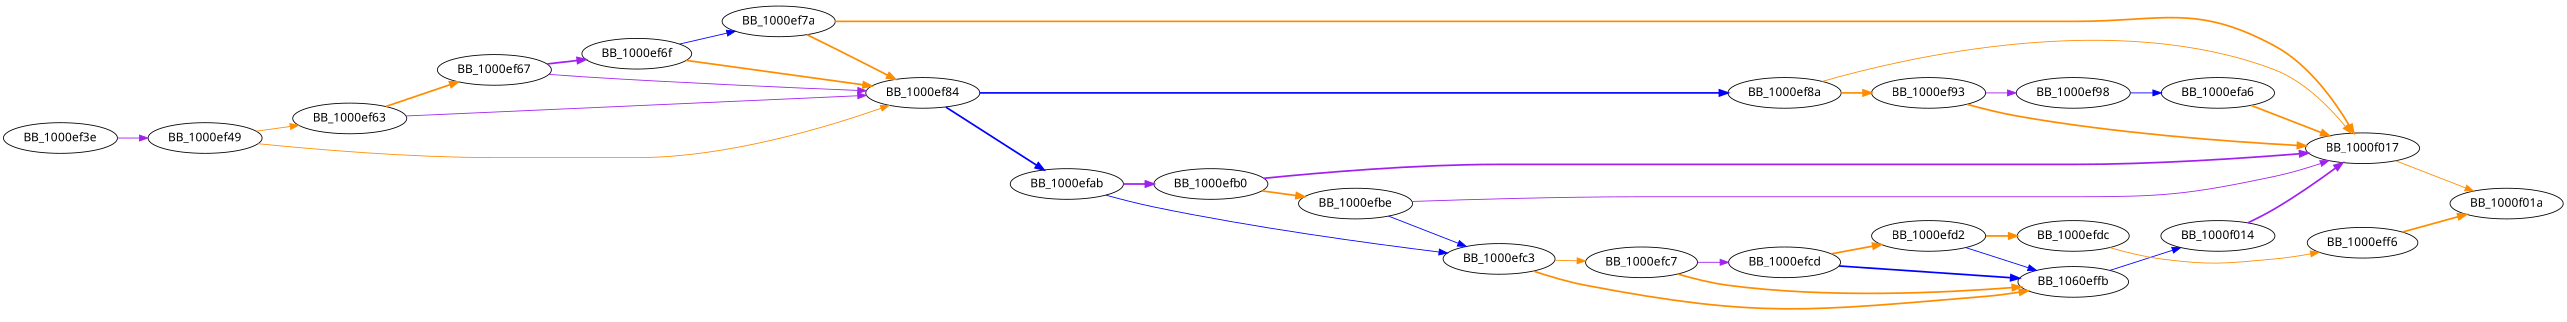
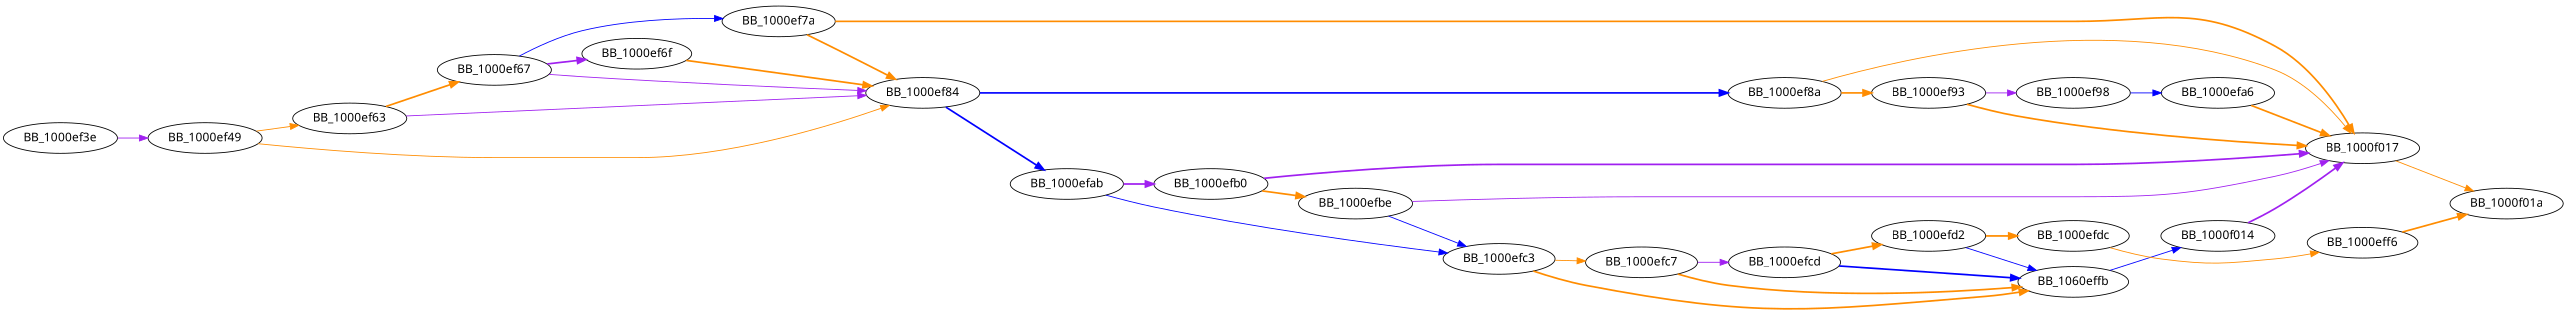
(703, 39) -> (614, 25)
